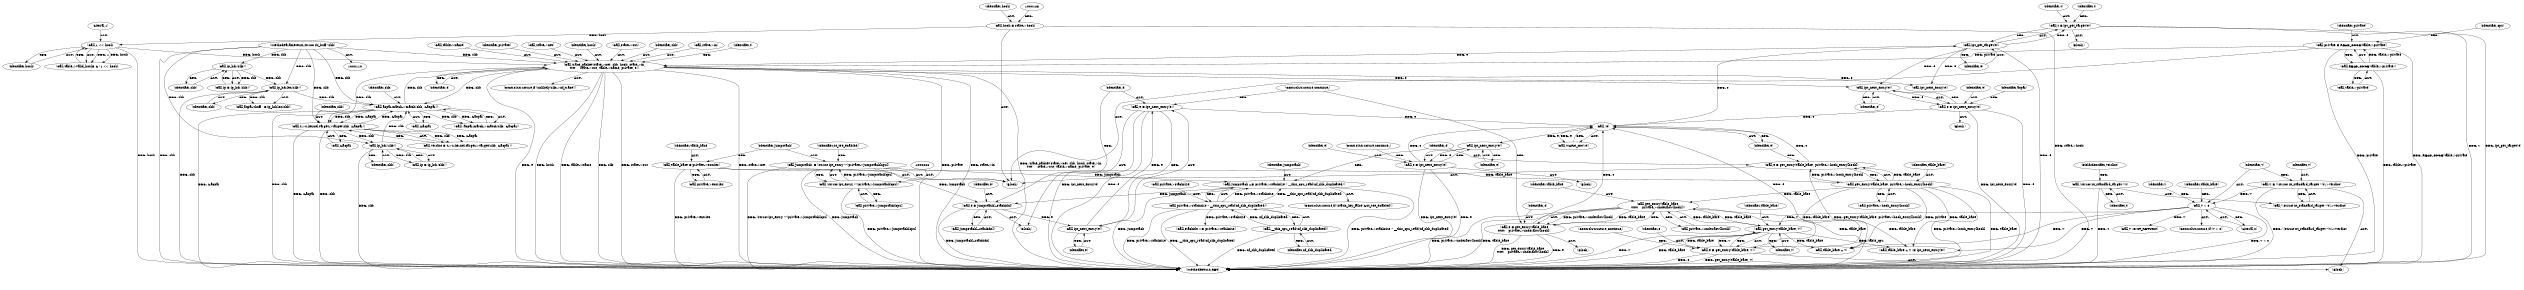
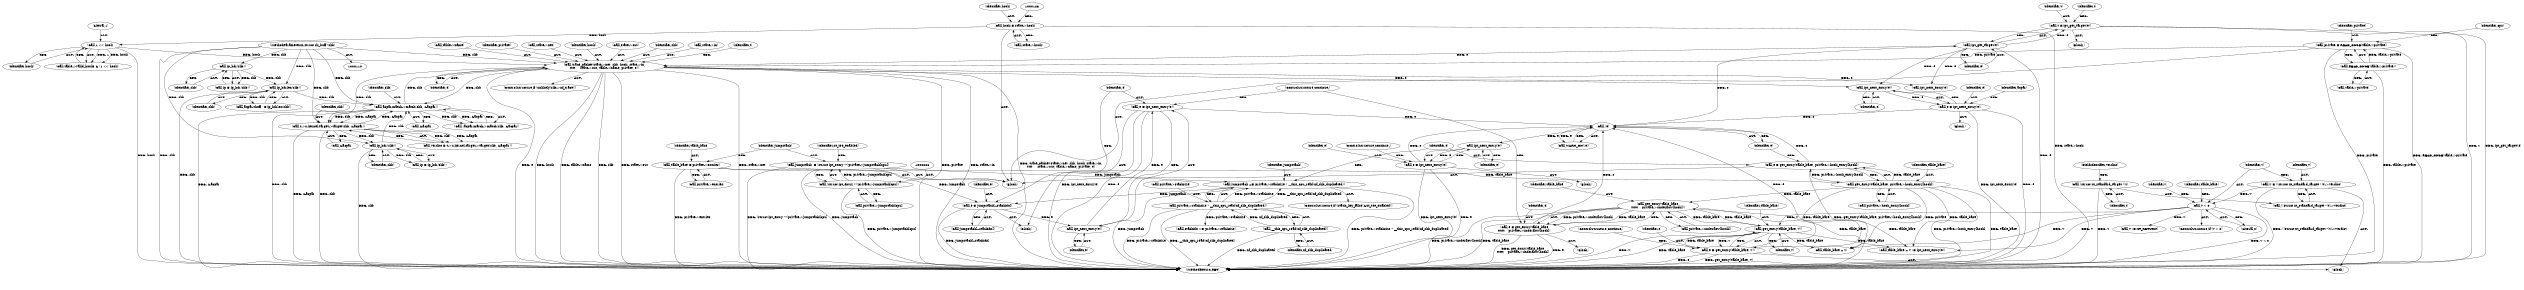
none -> (1029, 45)
none -> (268, 97)
(1871, 241) -> (1871, 241)
